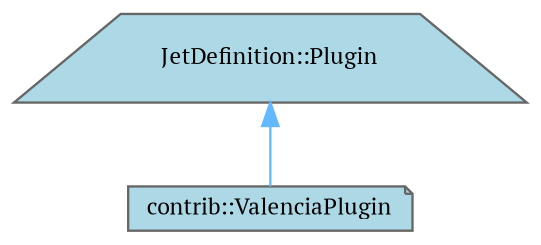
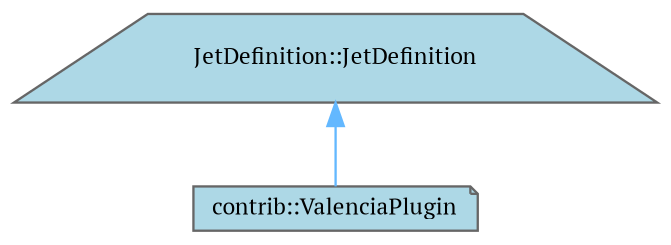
(270, 58) -> (336, 58)
